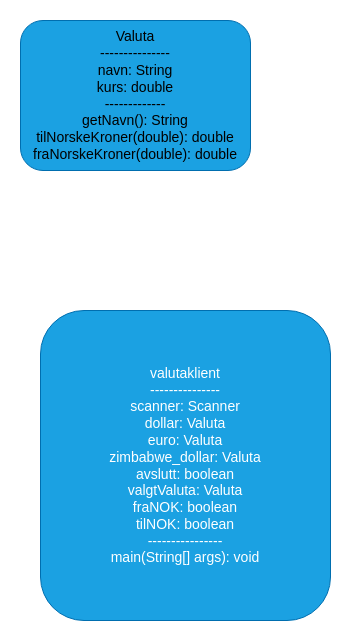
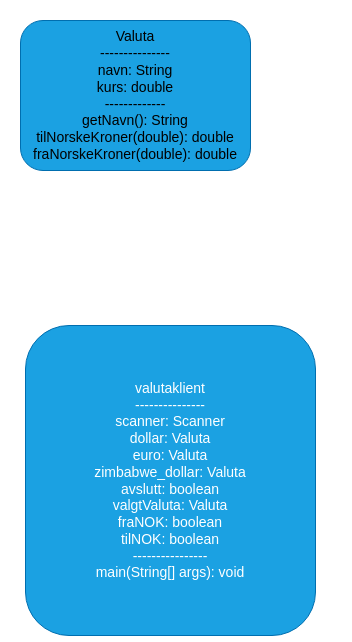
(186, 466) -> (171, 481)
